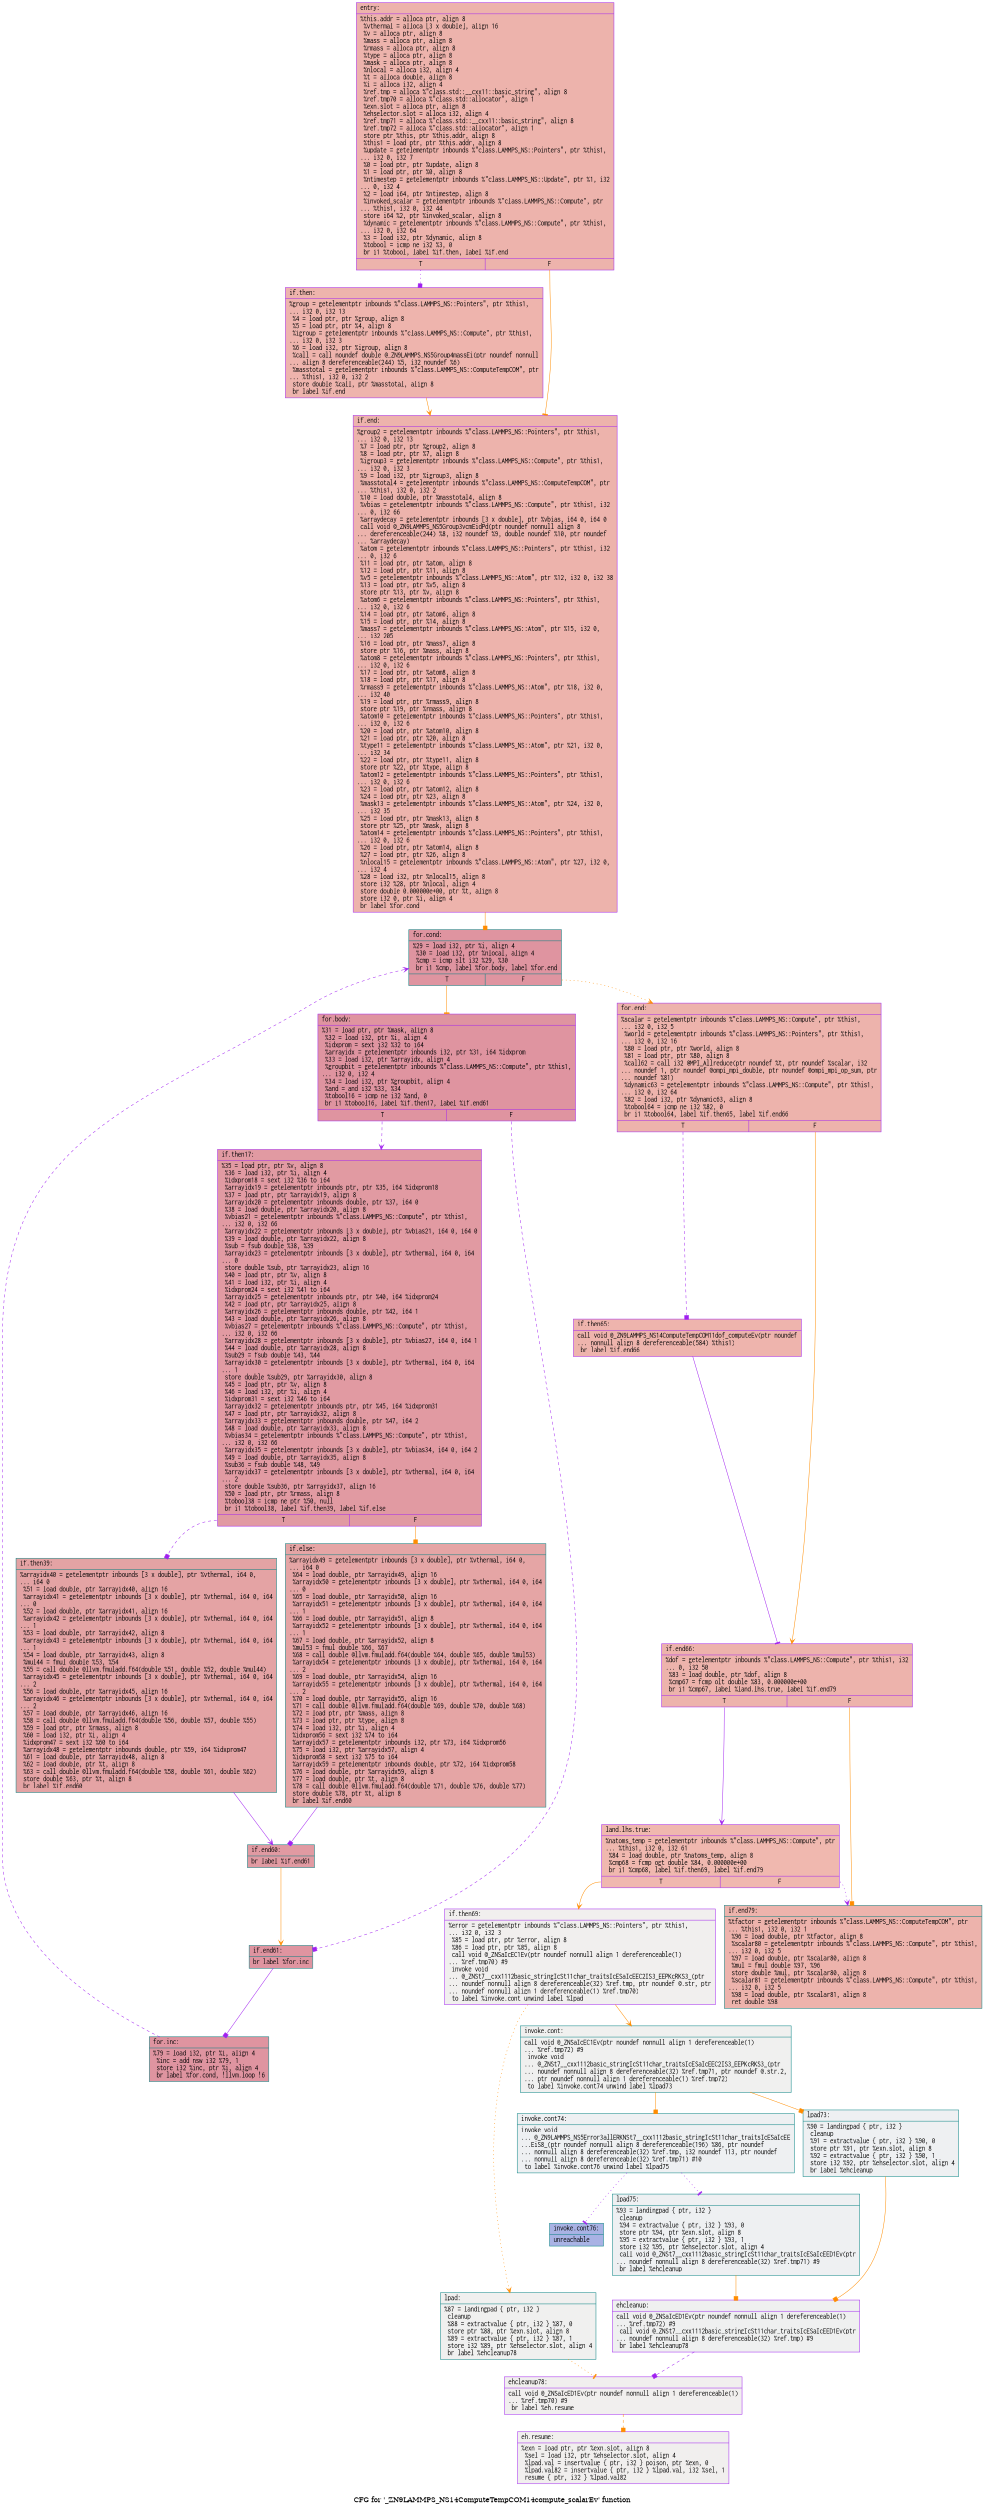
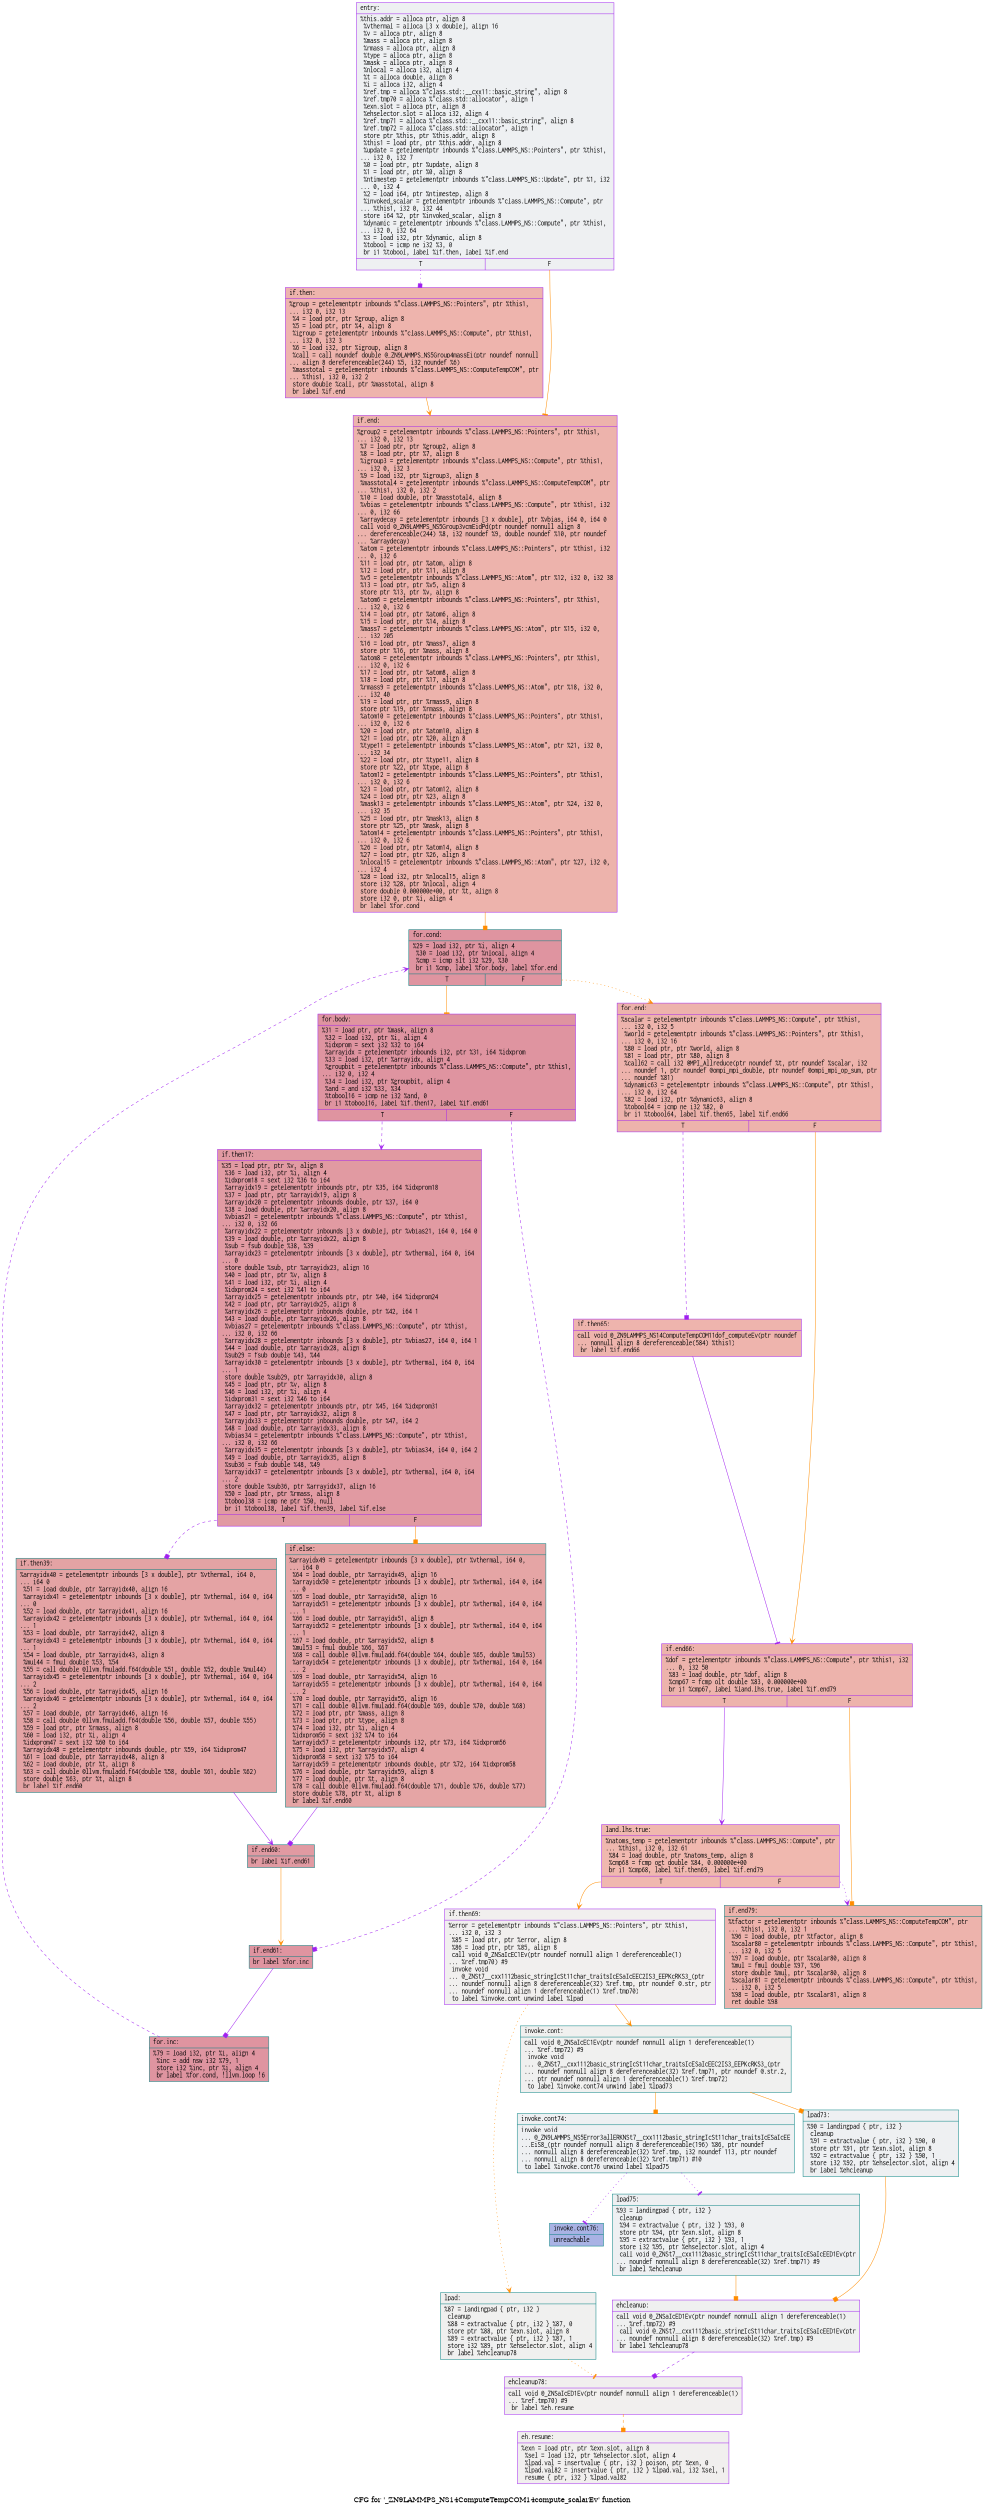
(485, 136) -> (485, 136)
